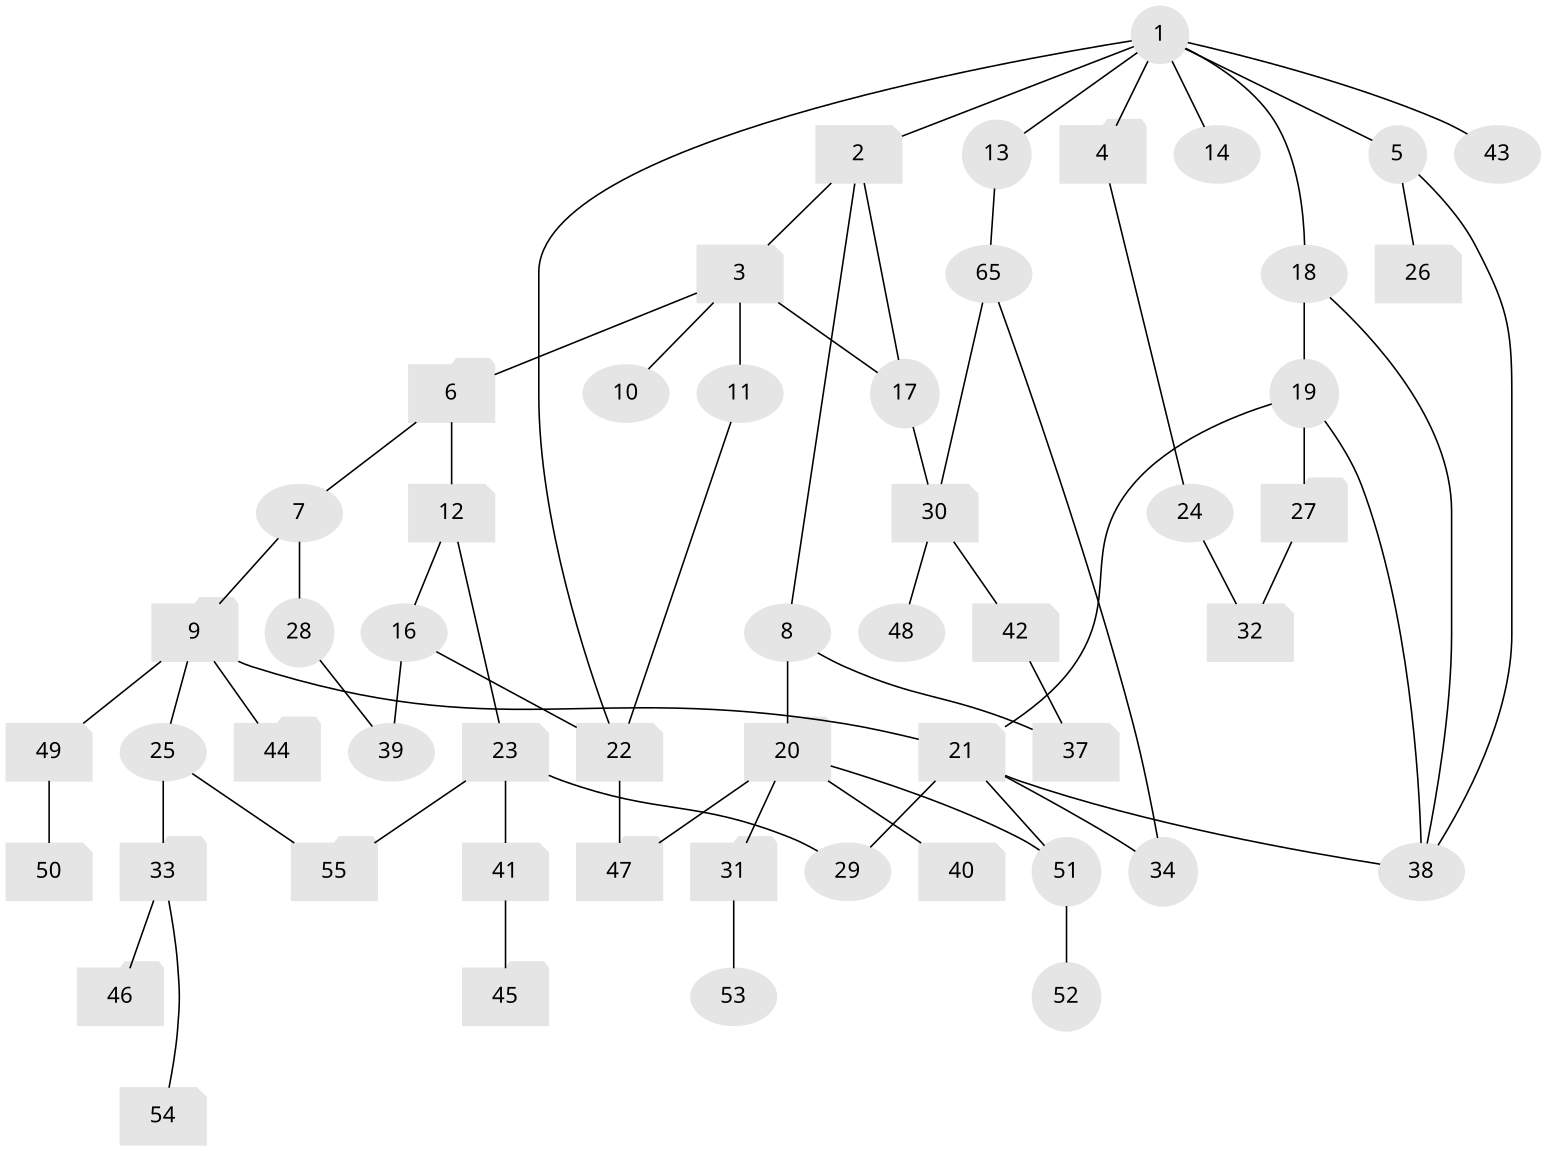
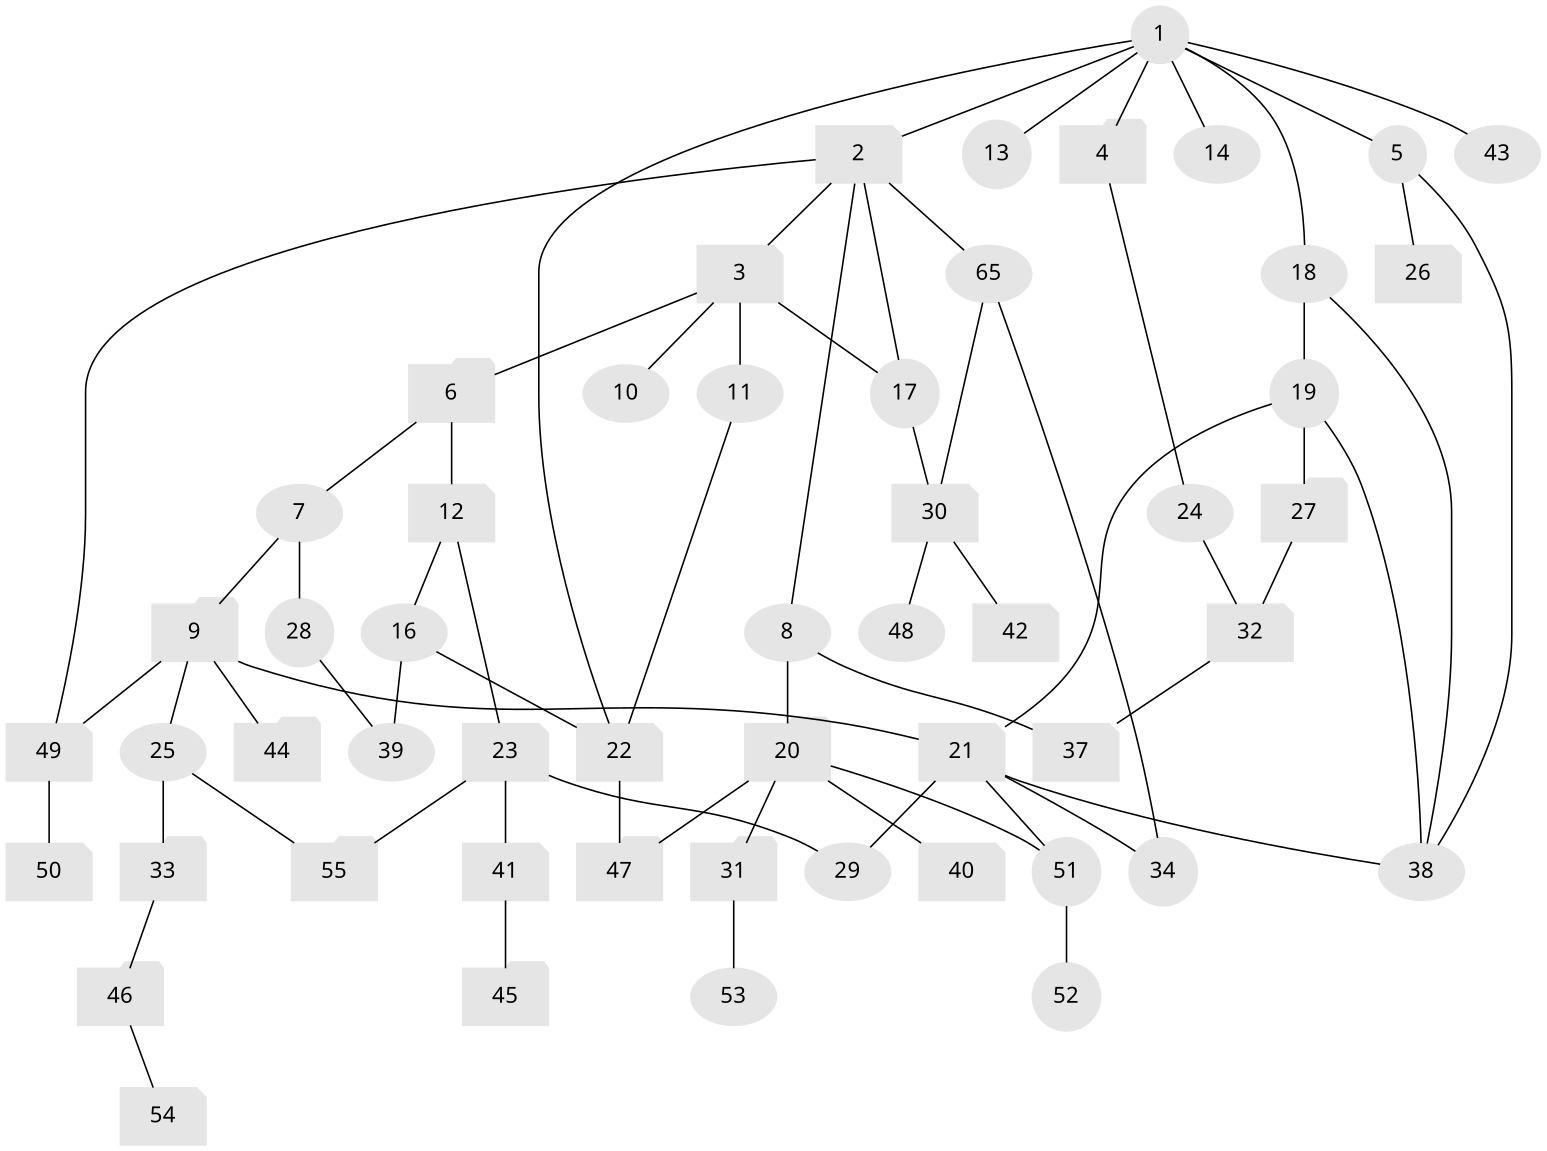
(993, 217) -> (927, 217)
none -> (261, 260)
(1043, 686) -> (1163, 692)
(179, 994) -> (142, 1056)
